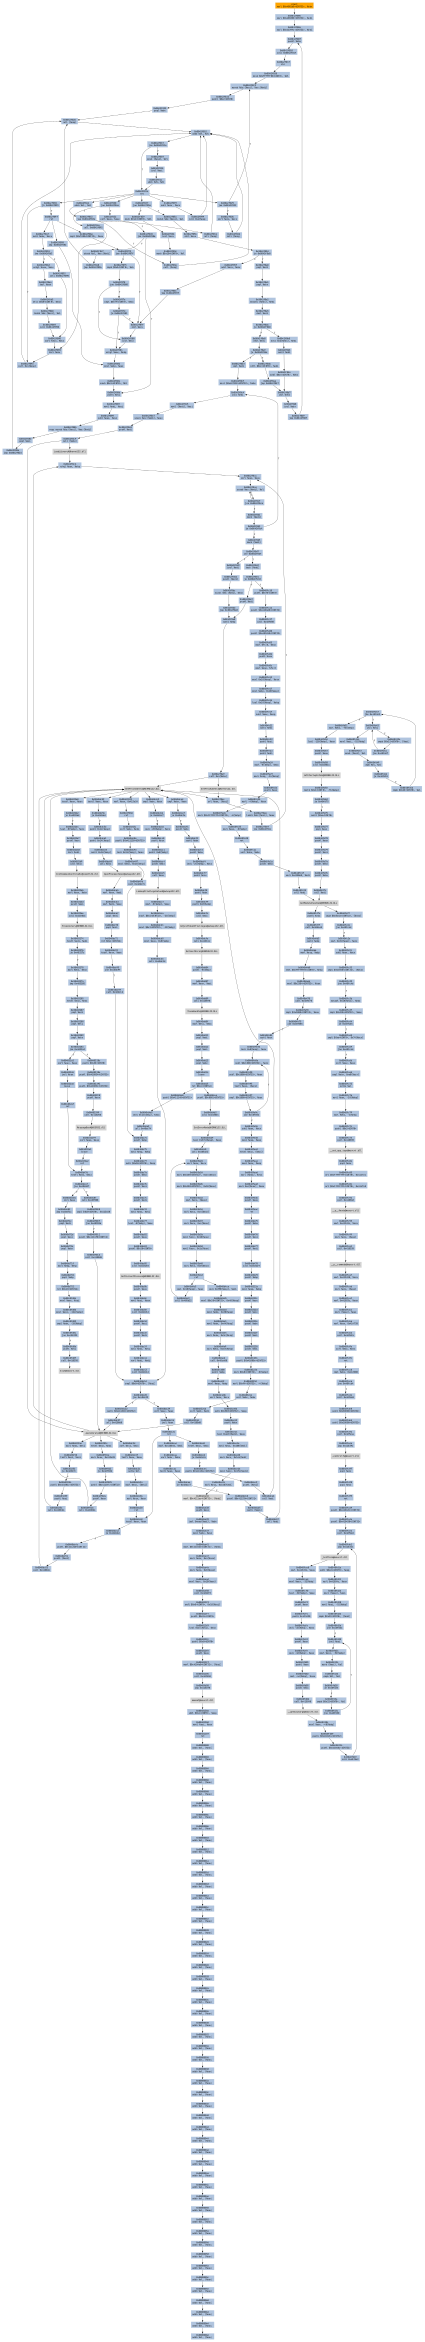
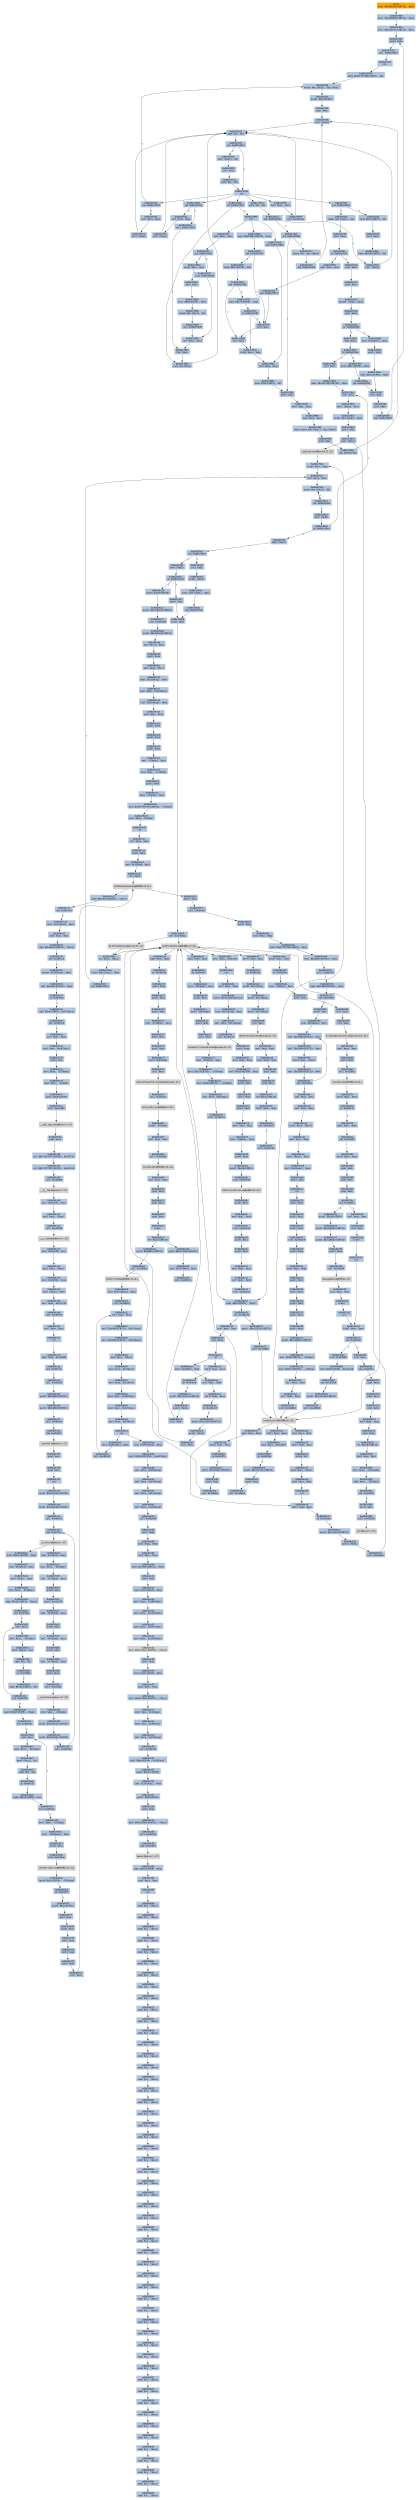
(383, 733) -> (20, 1703)
(142, 1133) -> none
